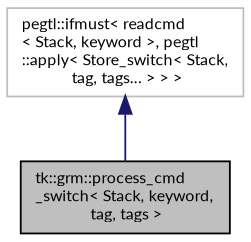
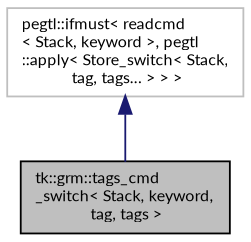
(125, 197) -> (125, 197)
